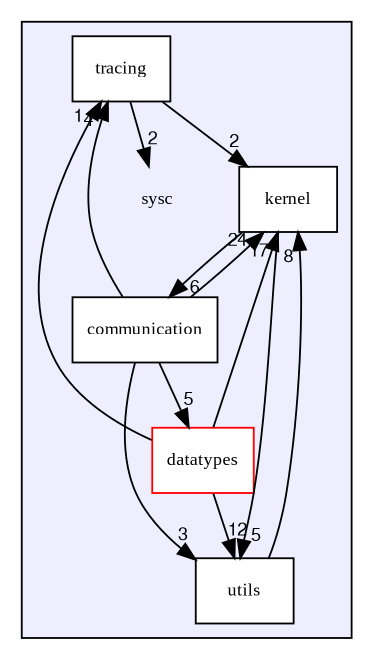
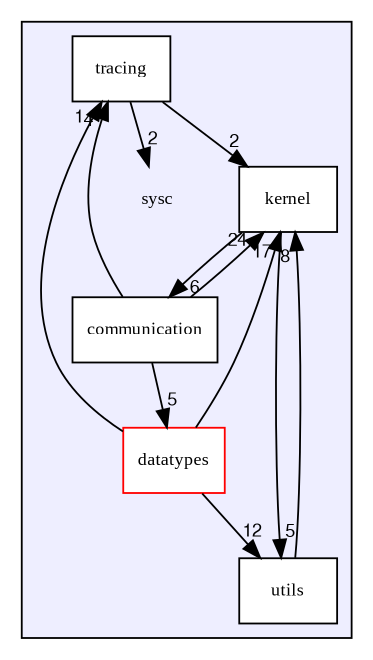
(127, 464) -> none
